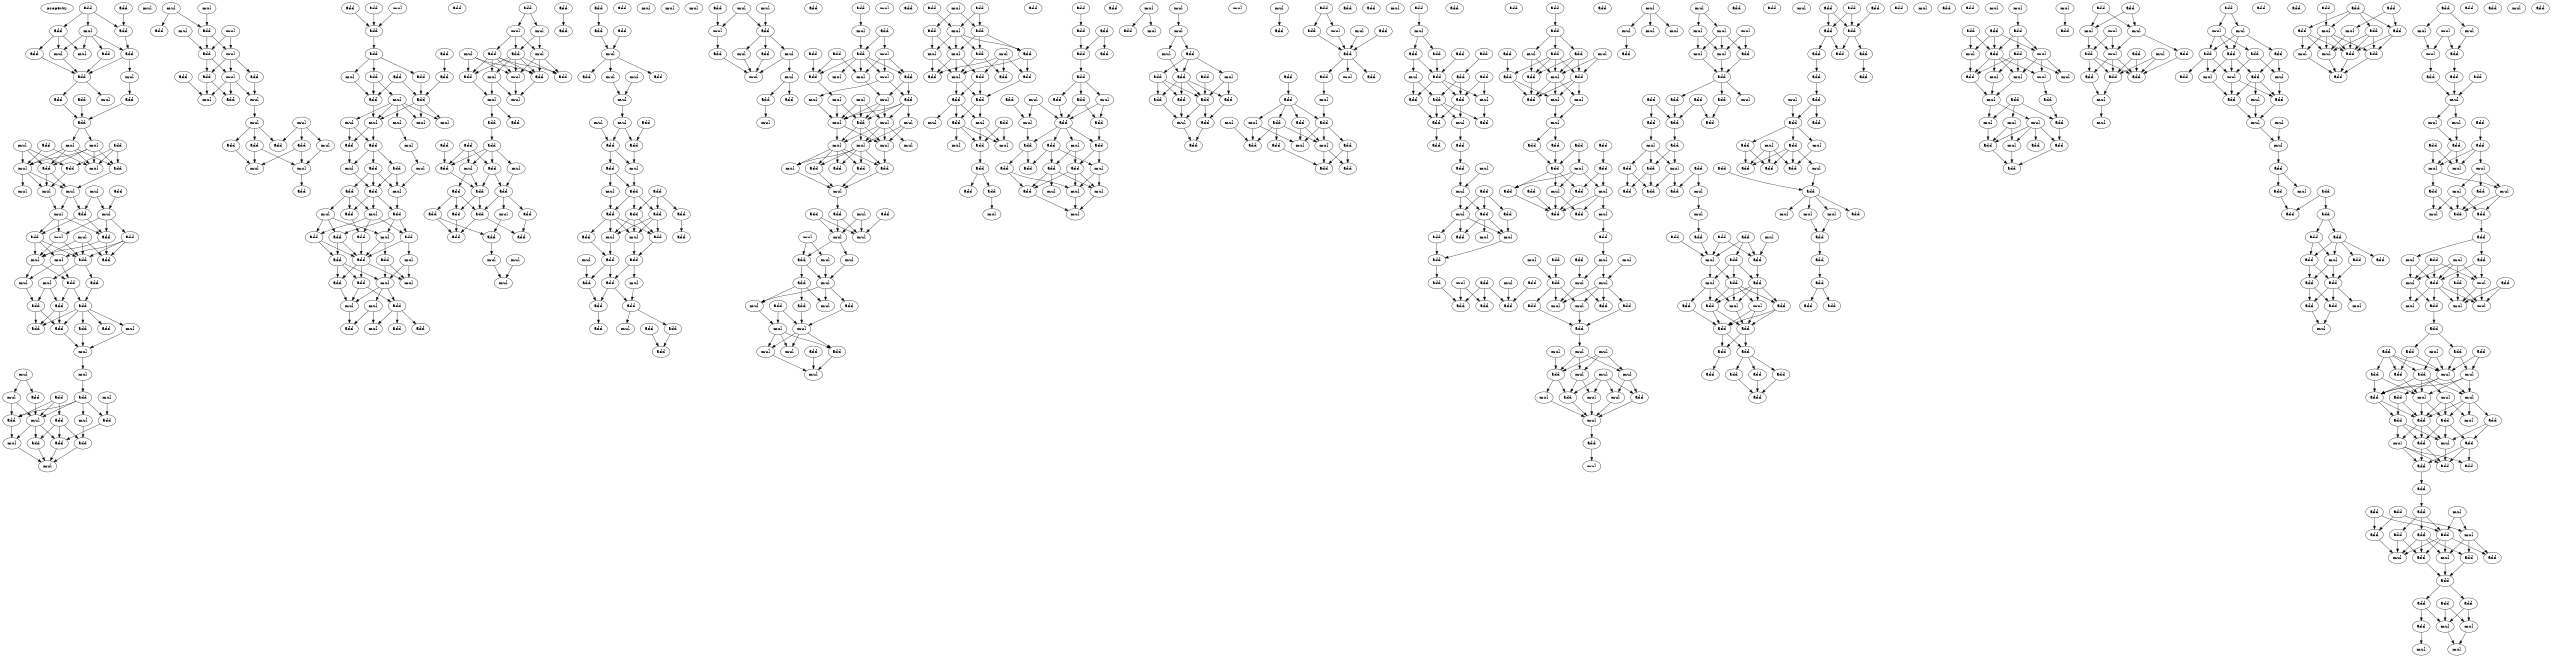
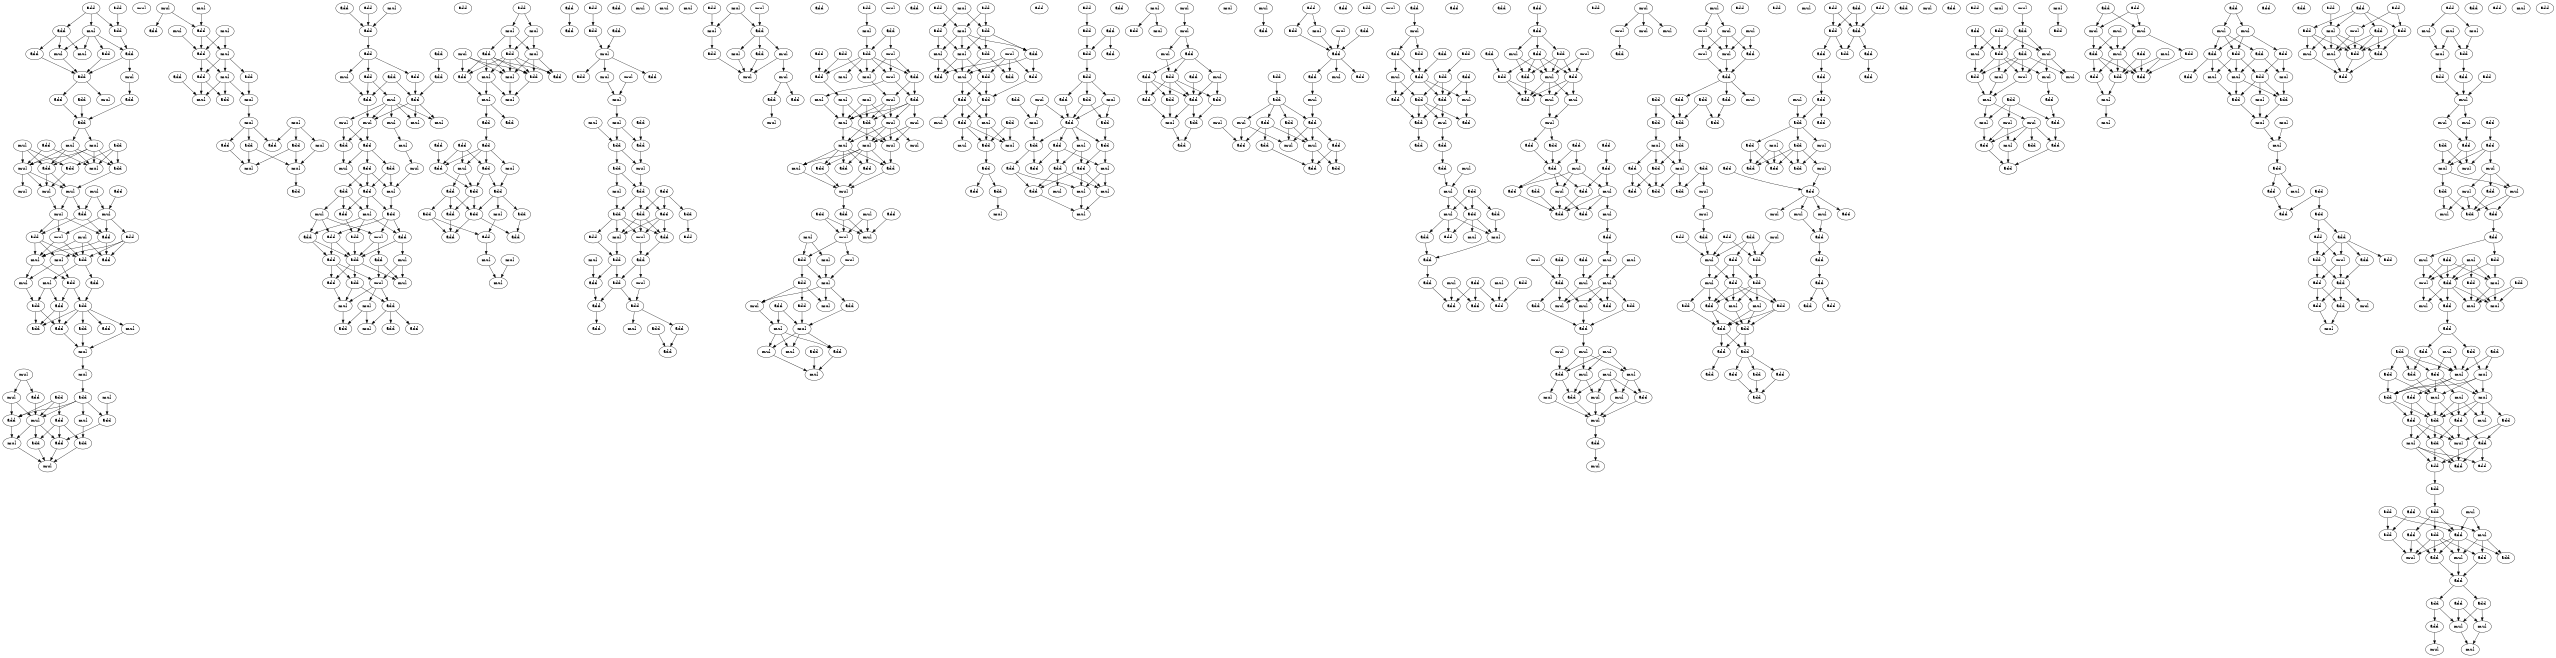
(57, 8) -> none
